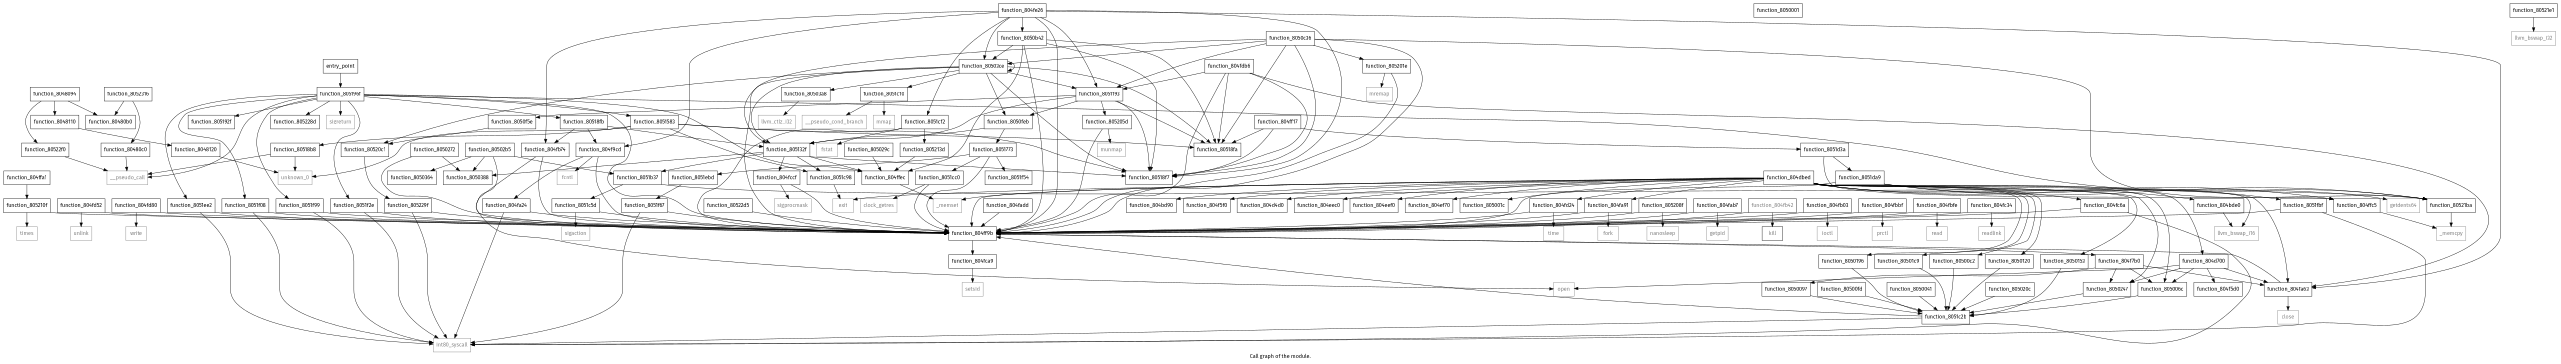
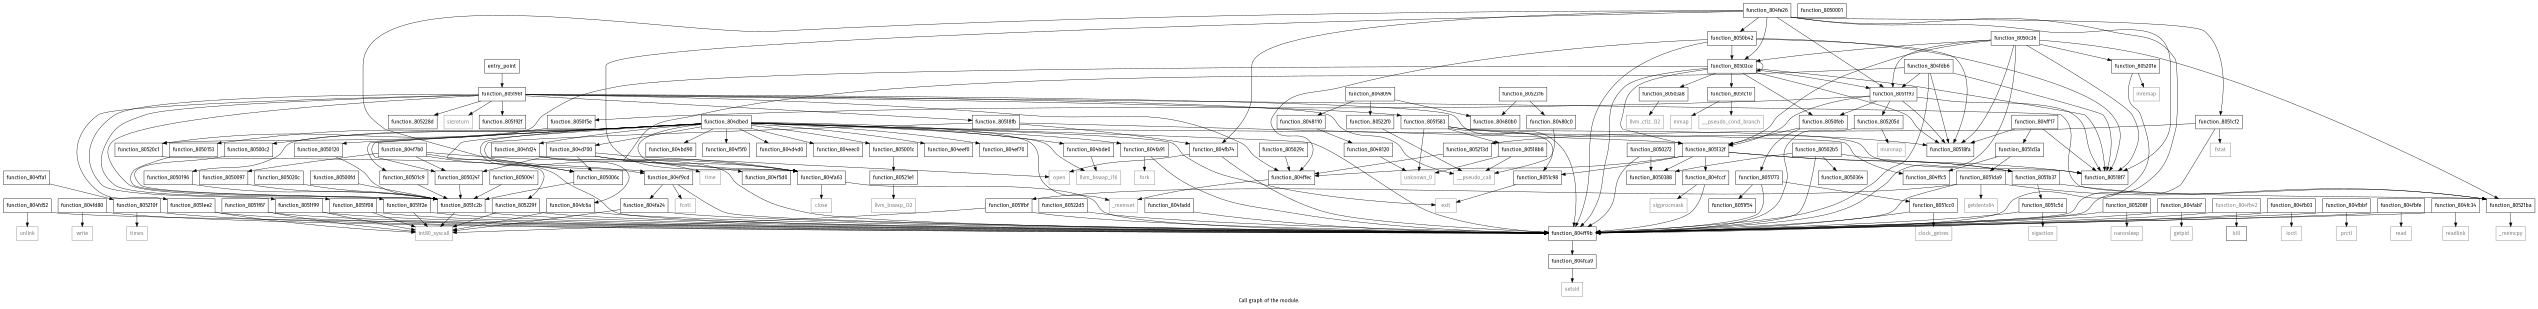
none -> (894, 162)
(693, 178) -> none
(2406, 219) -> none
(1544, 242) -> (978, 227)
